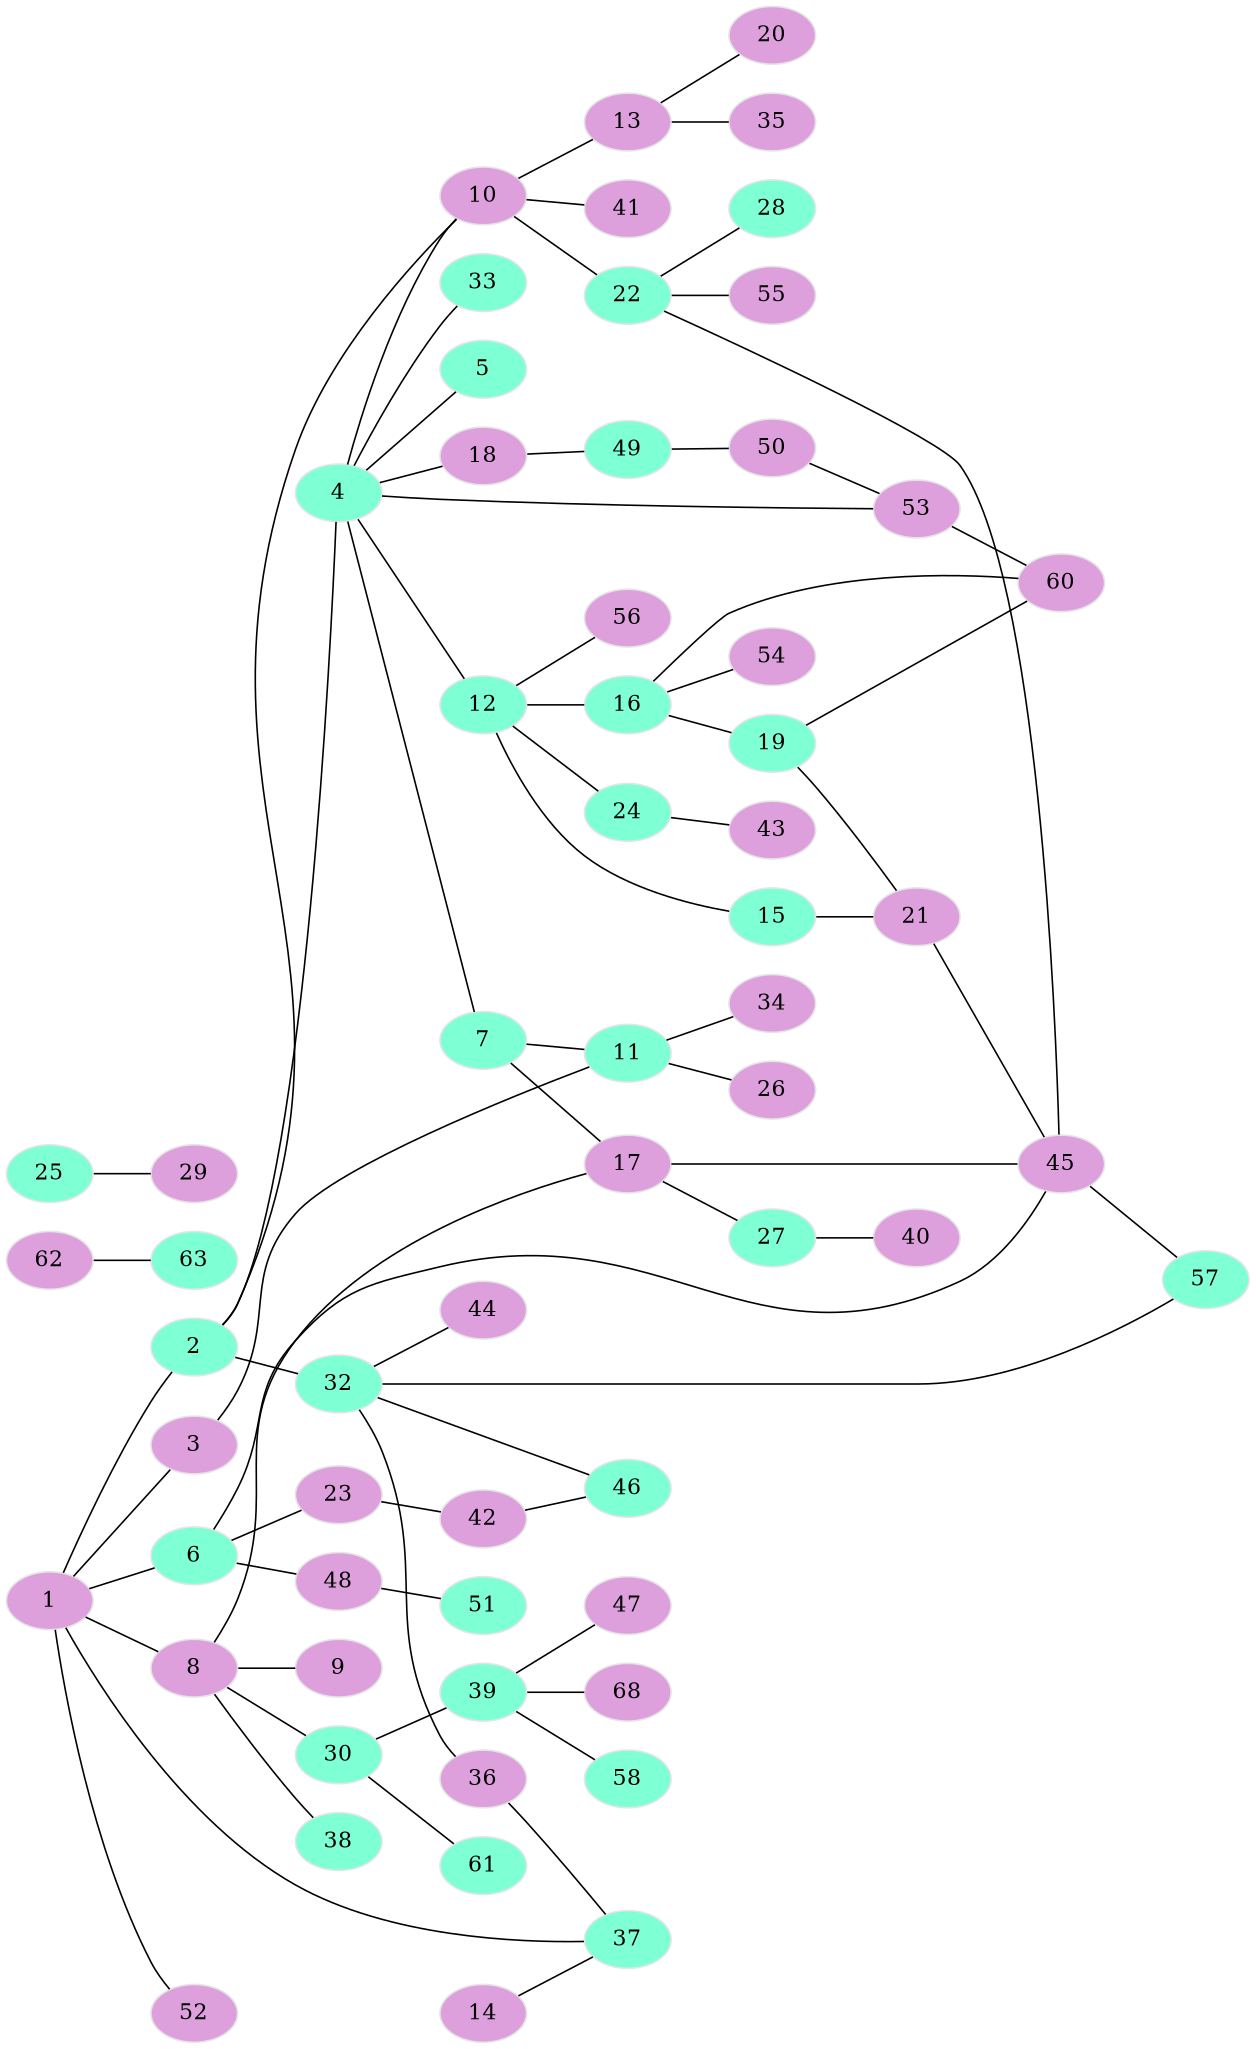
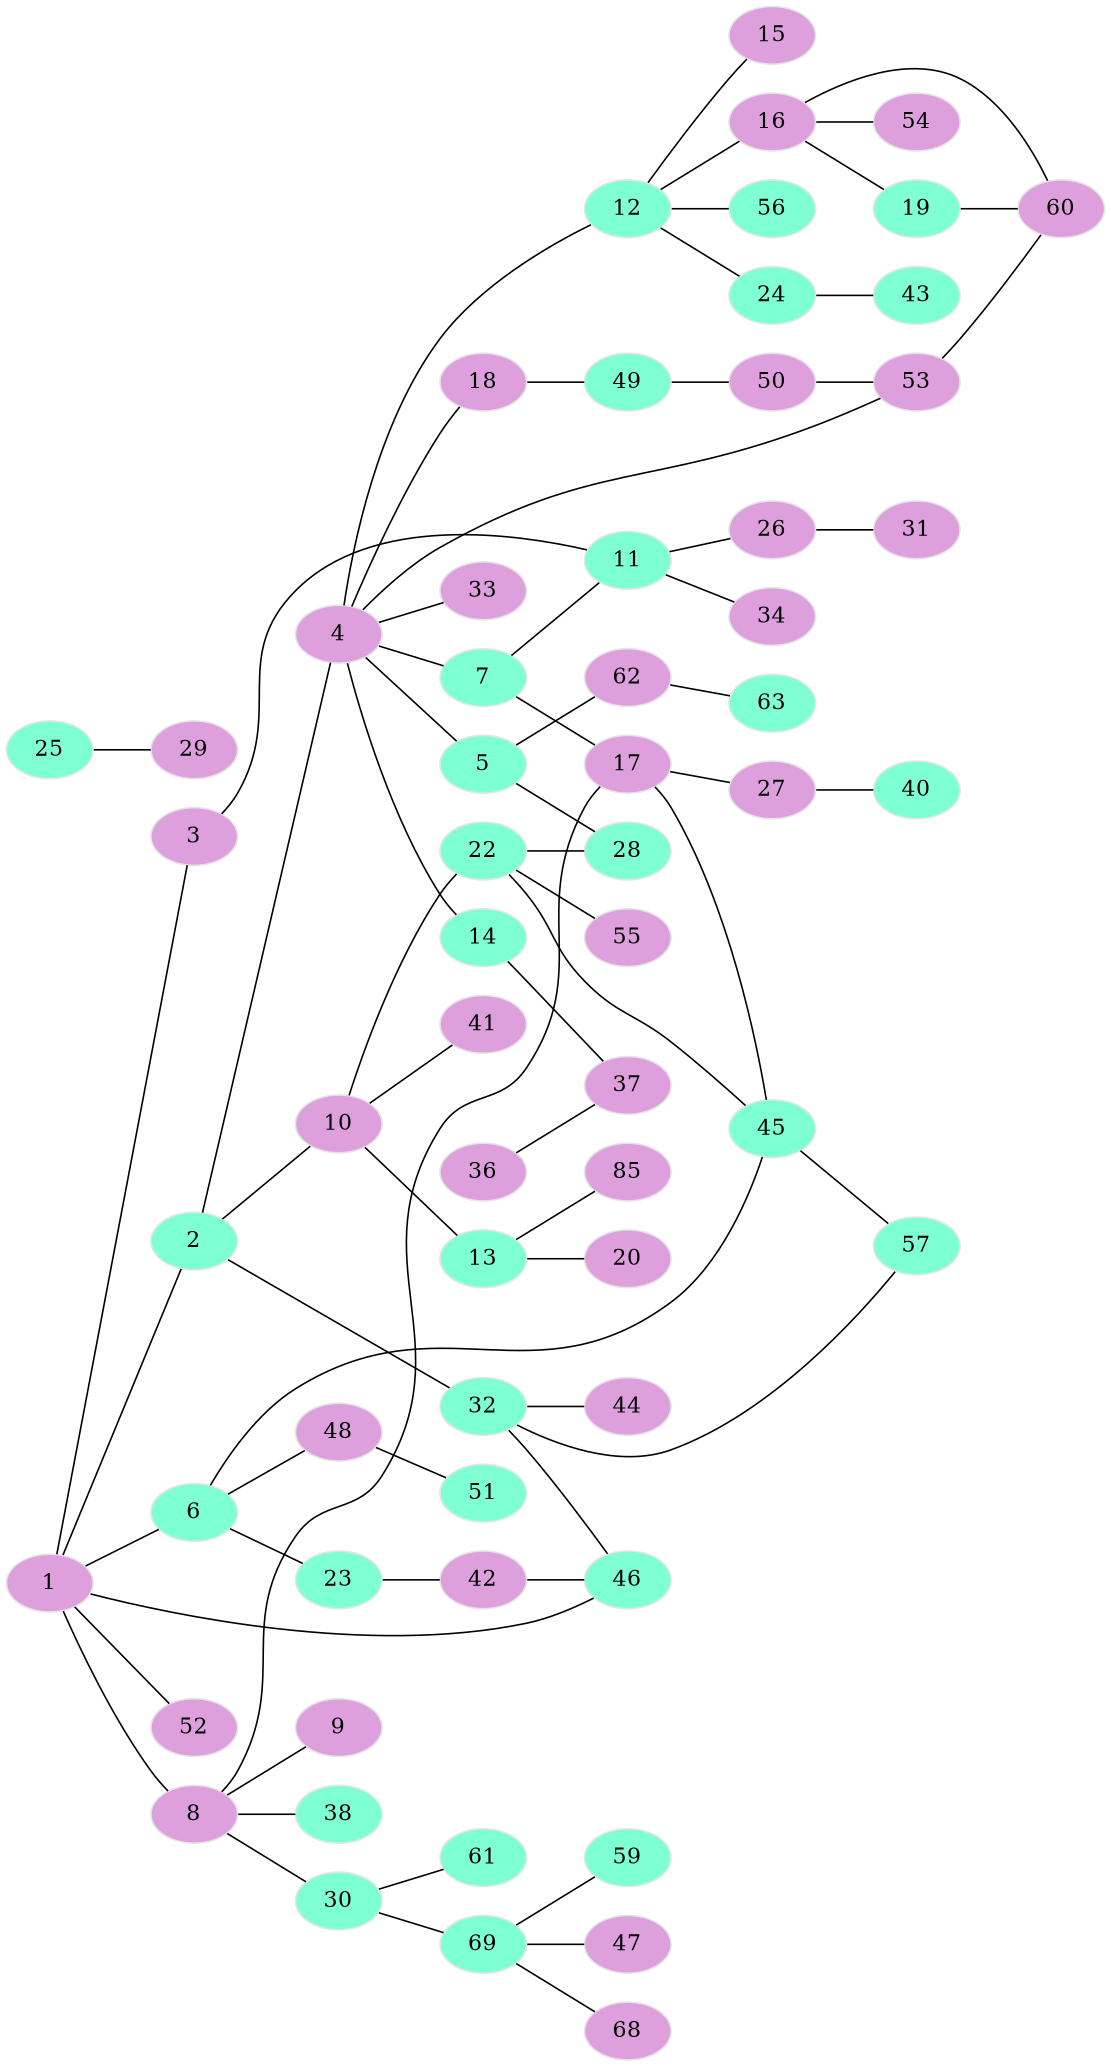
(628, 122) -> (483, 1259)
(772, 122) -> (628, 1172)
(483, 283) -> (483, 591)
(391, 336) -> (390, 794)
(339, 493) -> (339, 634)
none -> (917, 530)
(628, 618) -> (772, 209)
(628, 705) -> (772, 122)
none -> (546, 727)
none -> (556, 808)
(772, 830) -> (917, 295)
(772, 917) -> (772, 35)
(917, 917) -> none
(1061, 1164) -> (772, 1129)
(772, 1238) -> (772, 790)
(917, 1238) -> (917, 790)
(339, 1495) -> (339, 1580)
(406, 1575) -> none
(483, 1692) -> (483, 1944)
(628, 1779) -> (628, 1858)
(274, 1871) -> (343, 1634)
(628, 1940) -> (628, 1085)
(483, 2013) -> (483, 938)
